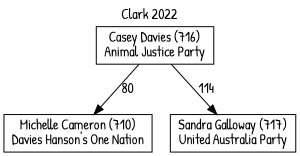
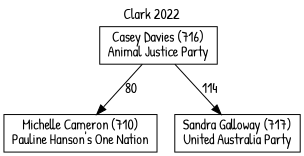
(78, 133) -> (80, 133)
